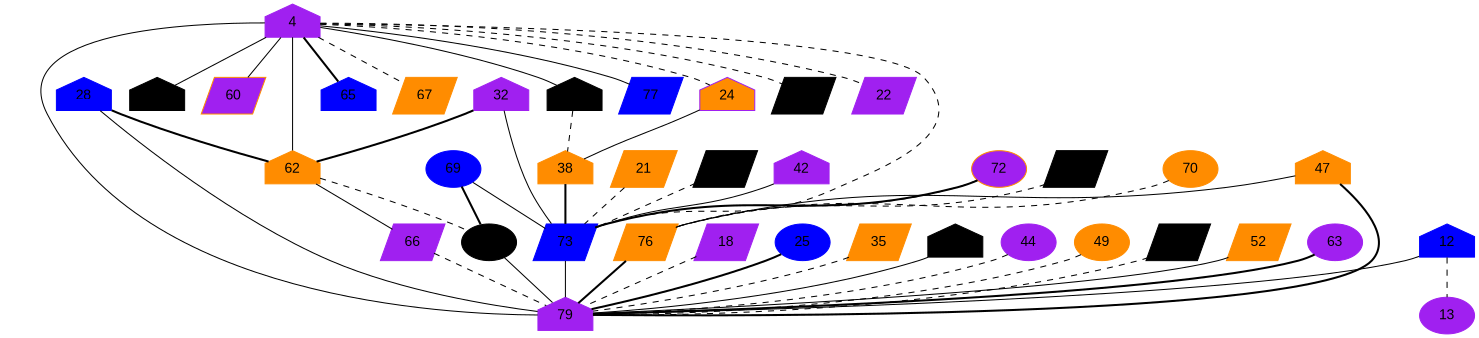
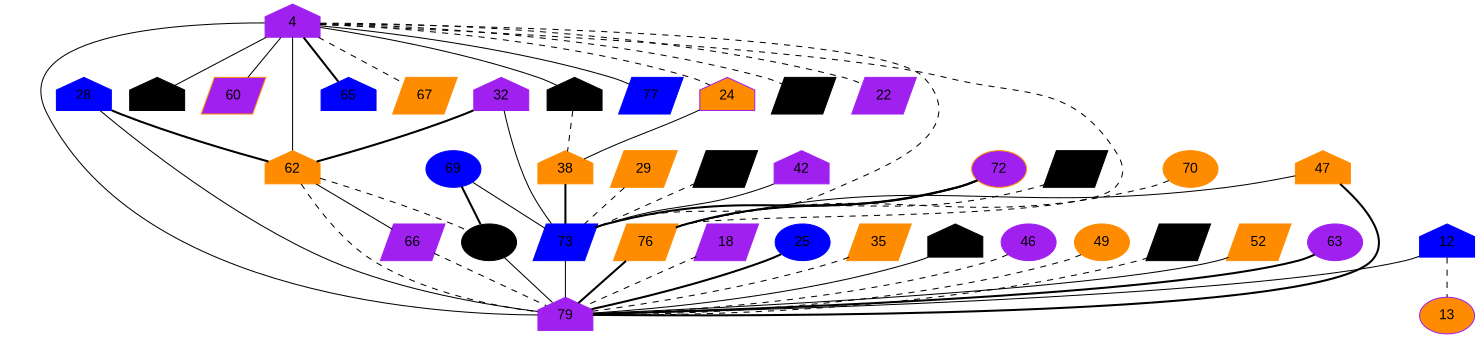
none -> (969, 82)
(644, 169) -> (644, 169)
(827, 205) -> (827, 205)
(1029, 242) -> (1029, 242)
none -> (403, 276)
(1447, 316) -> (1447, 316)
